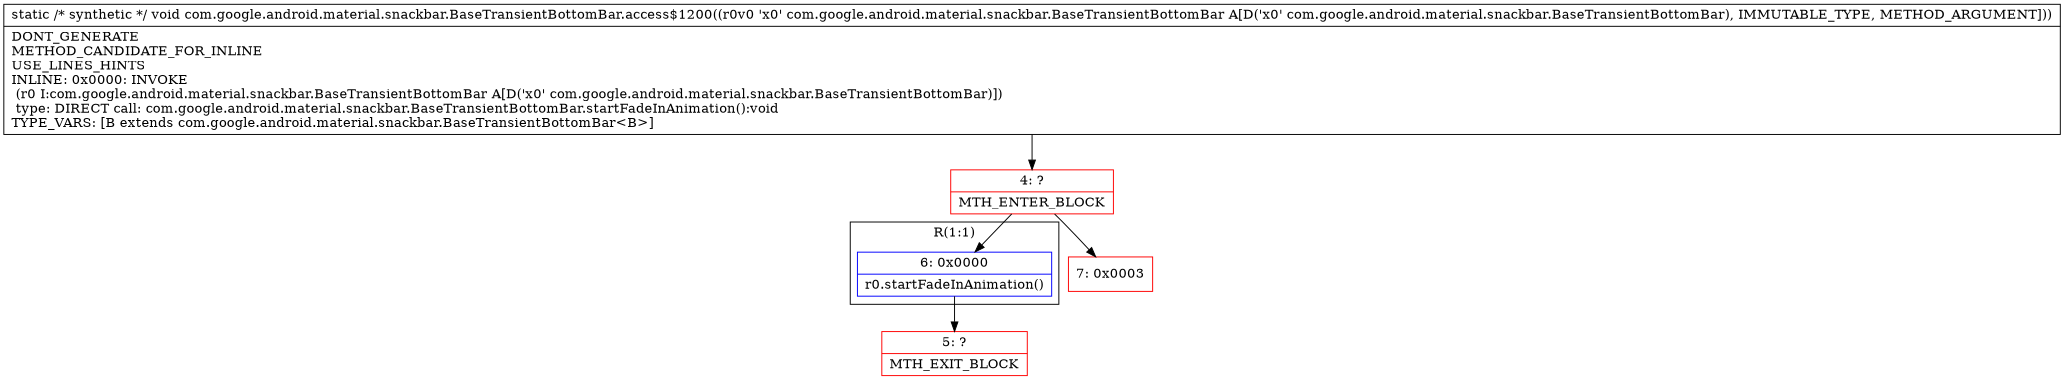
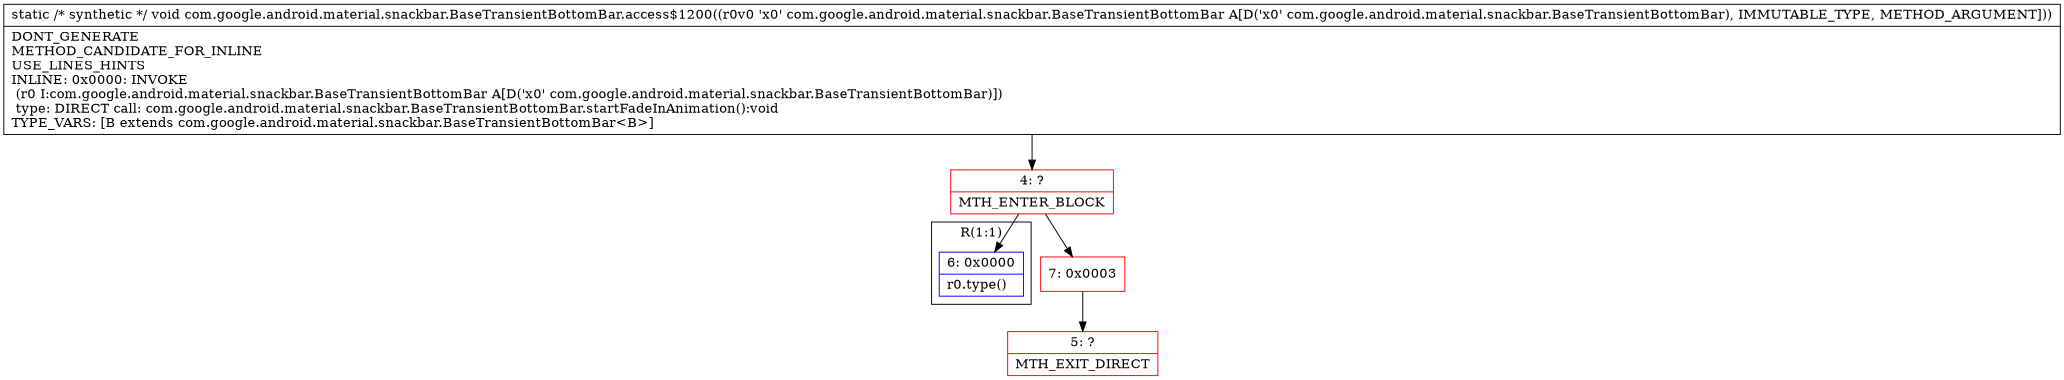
(955, 285) -> (977, 285)
(955, 310) -> (1083, 307)
(955, 364) -> (1083, 364)
